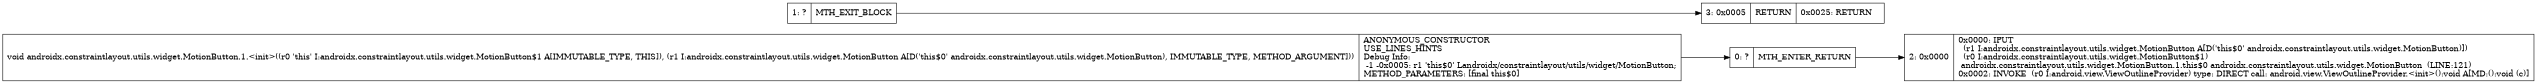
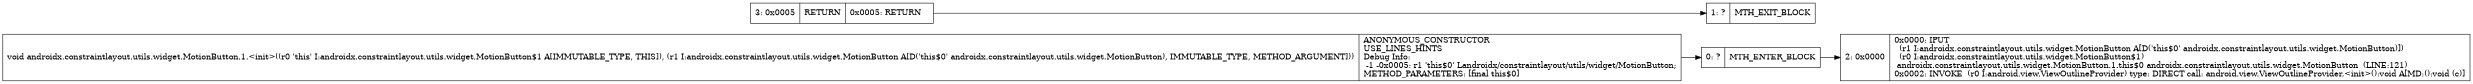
(1296, 13) -> (1317, 13)
(1840, 13) -> (889, 13)
(1805, 57) -> (1773, 57)
